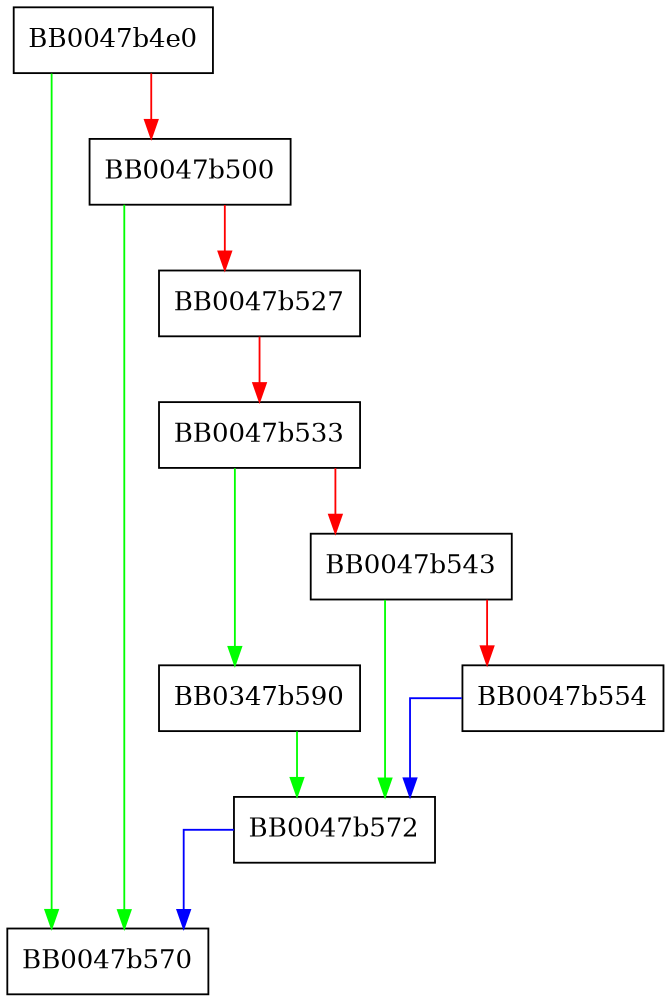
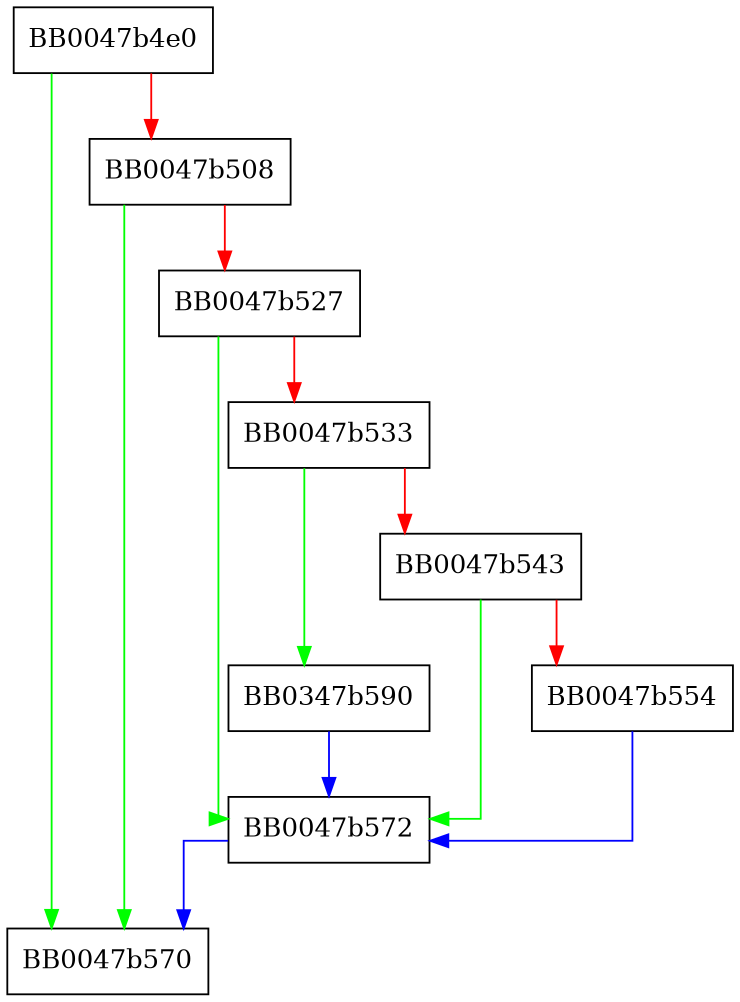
(190, 172) -> (190, 172)
none -> (218, 578)
(297, 755) -> (329, 755)
